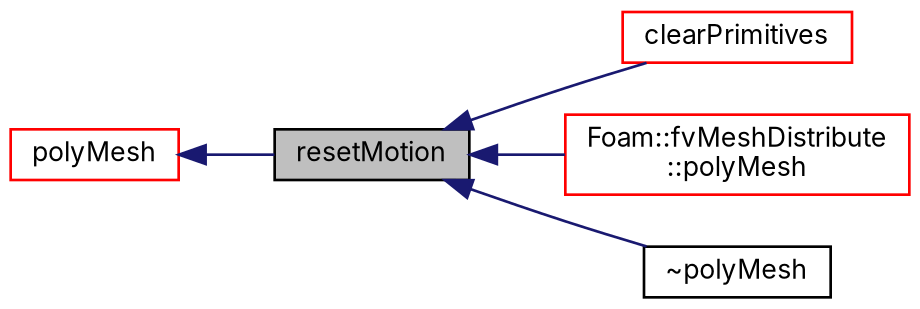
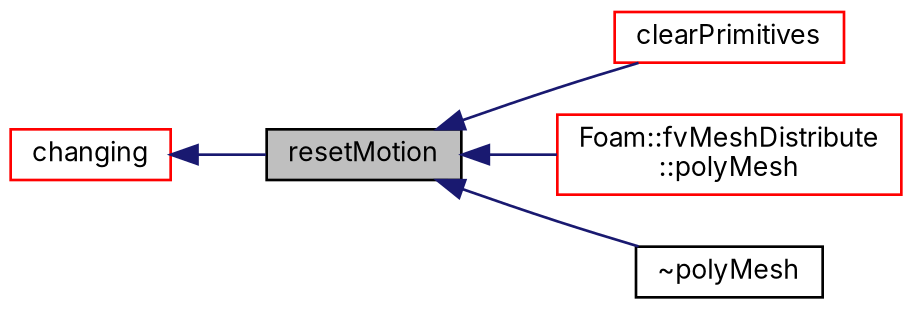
(95, 155) -> (91, 155)
